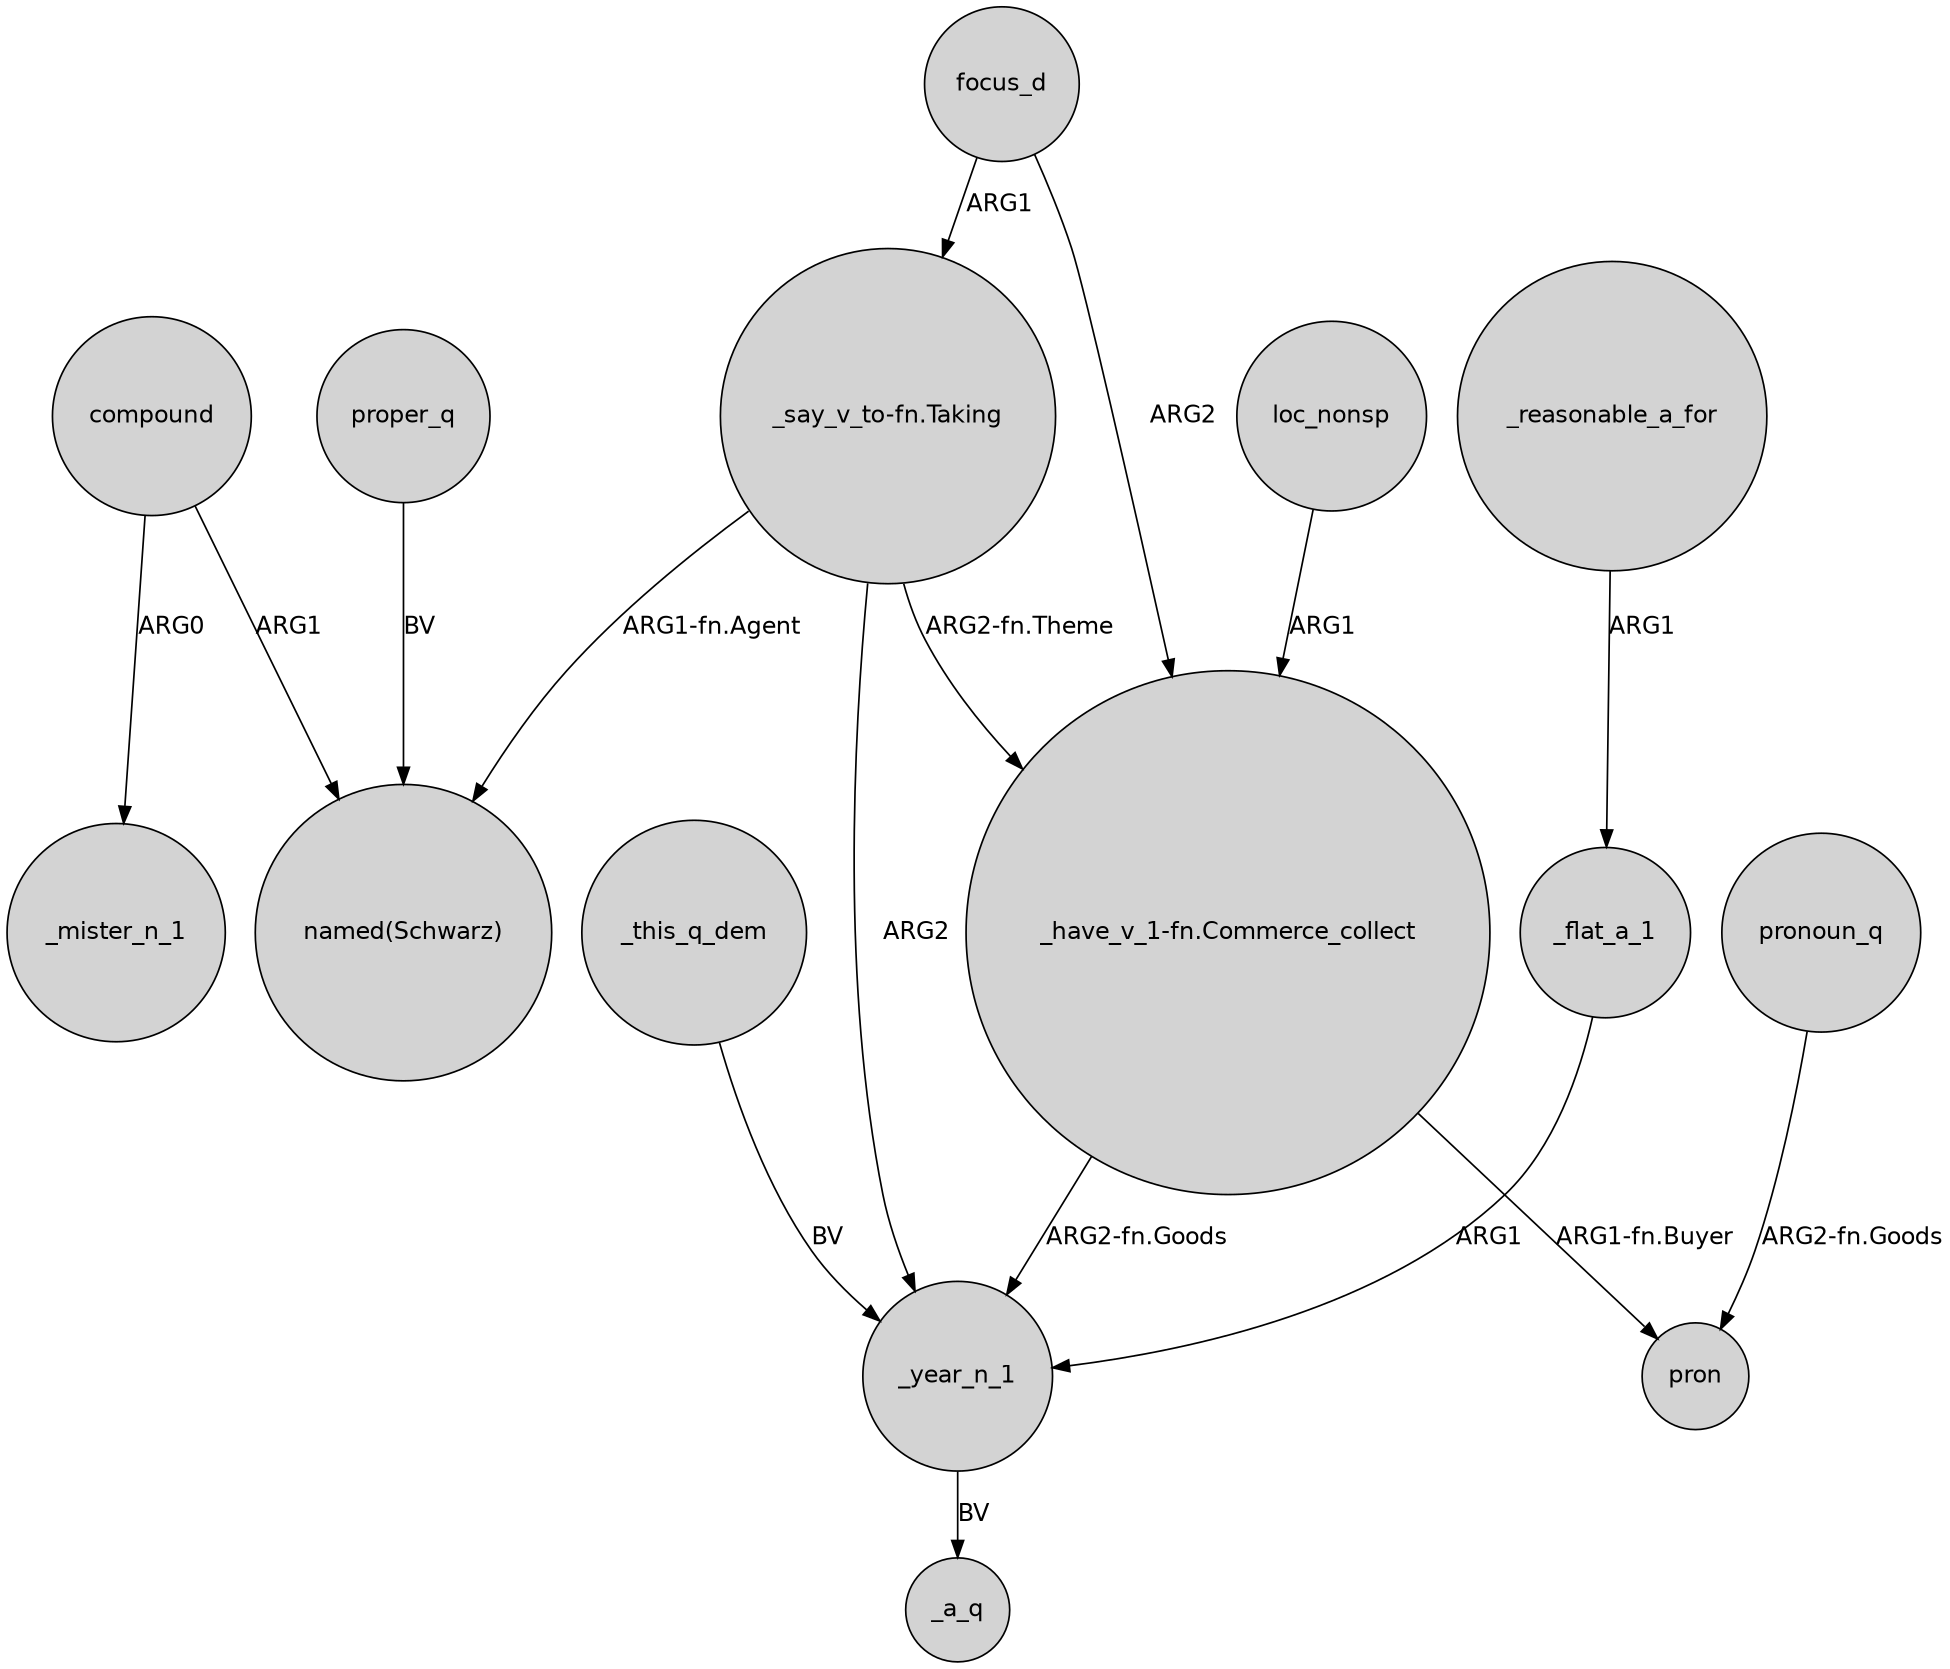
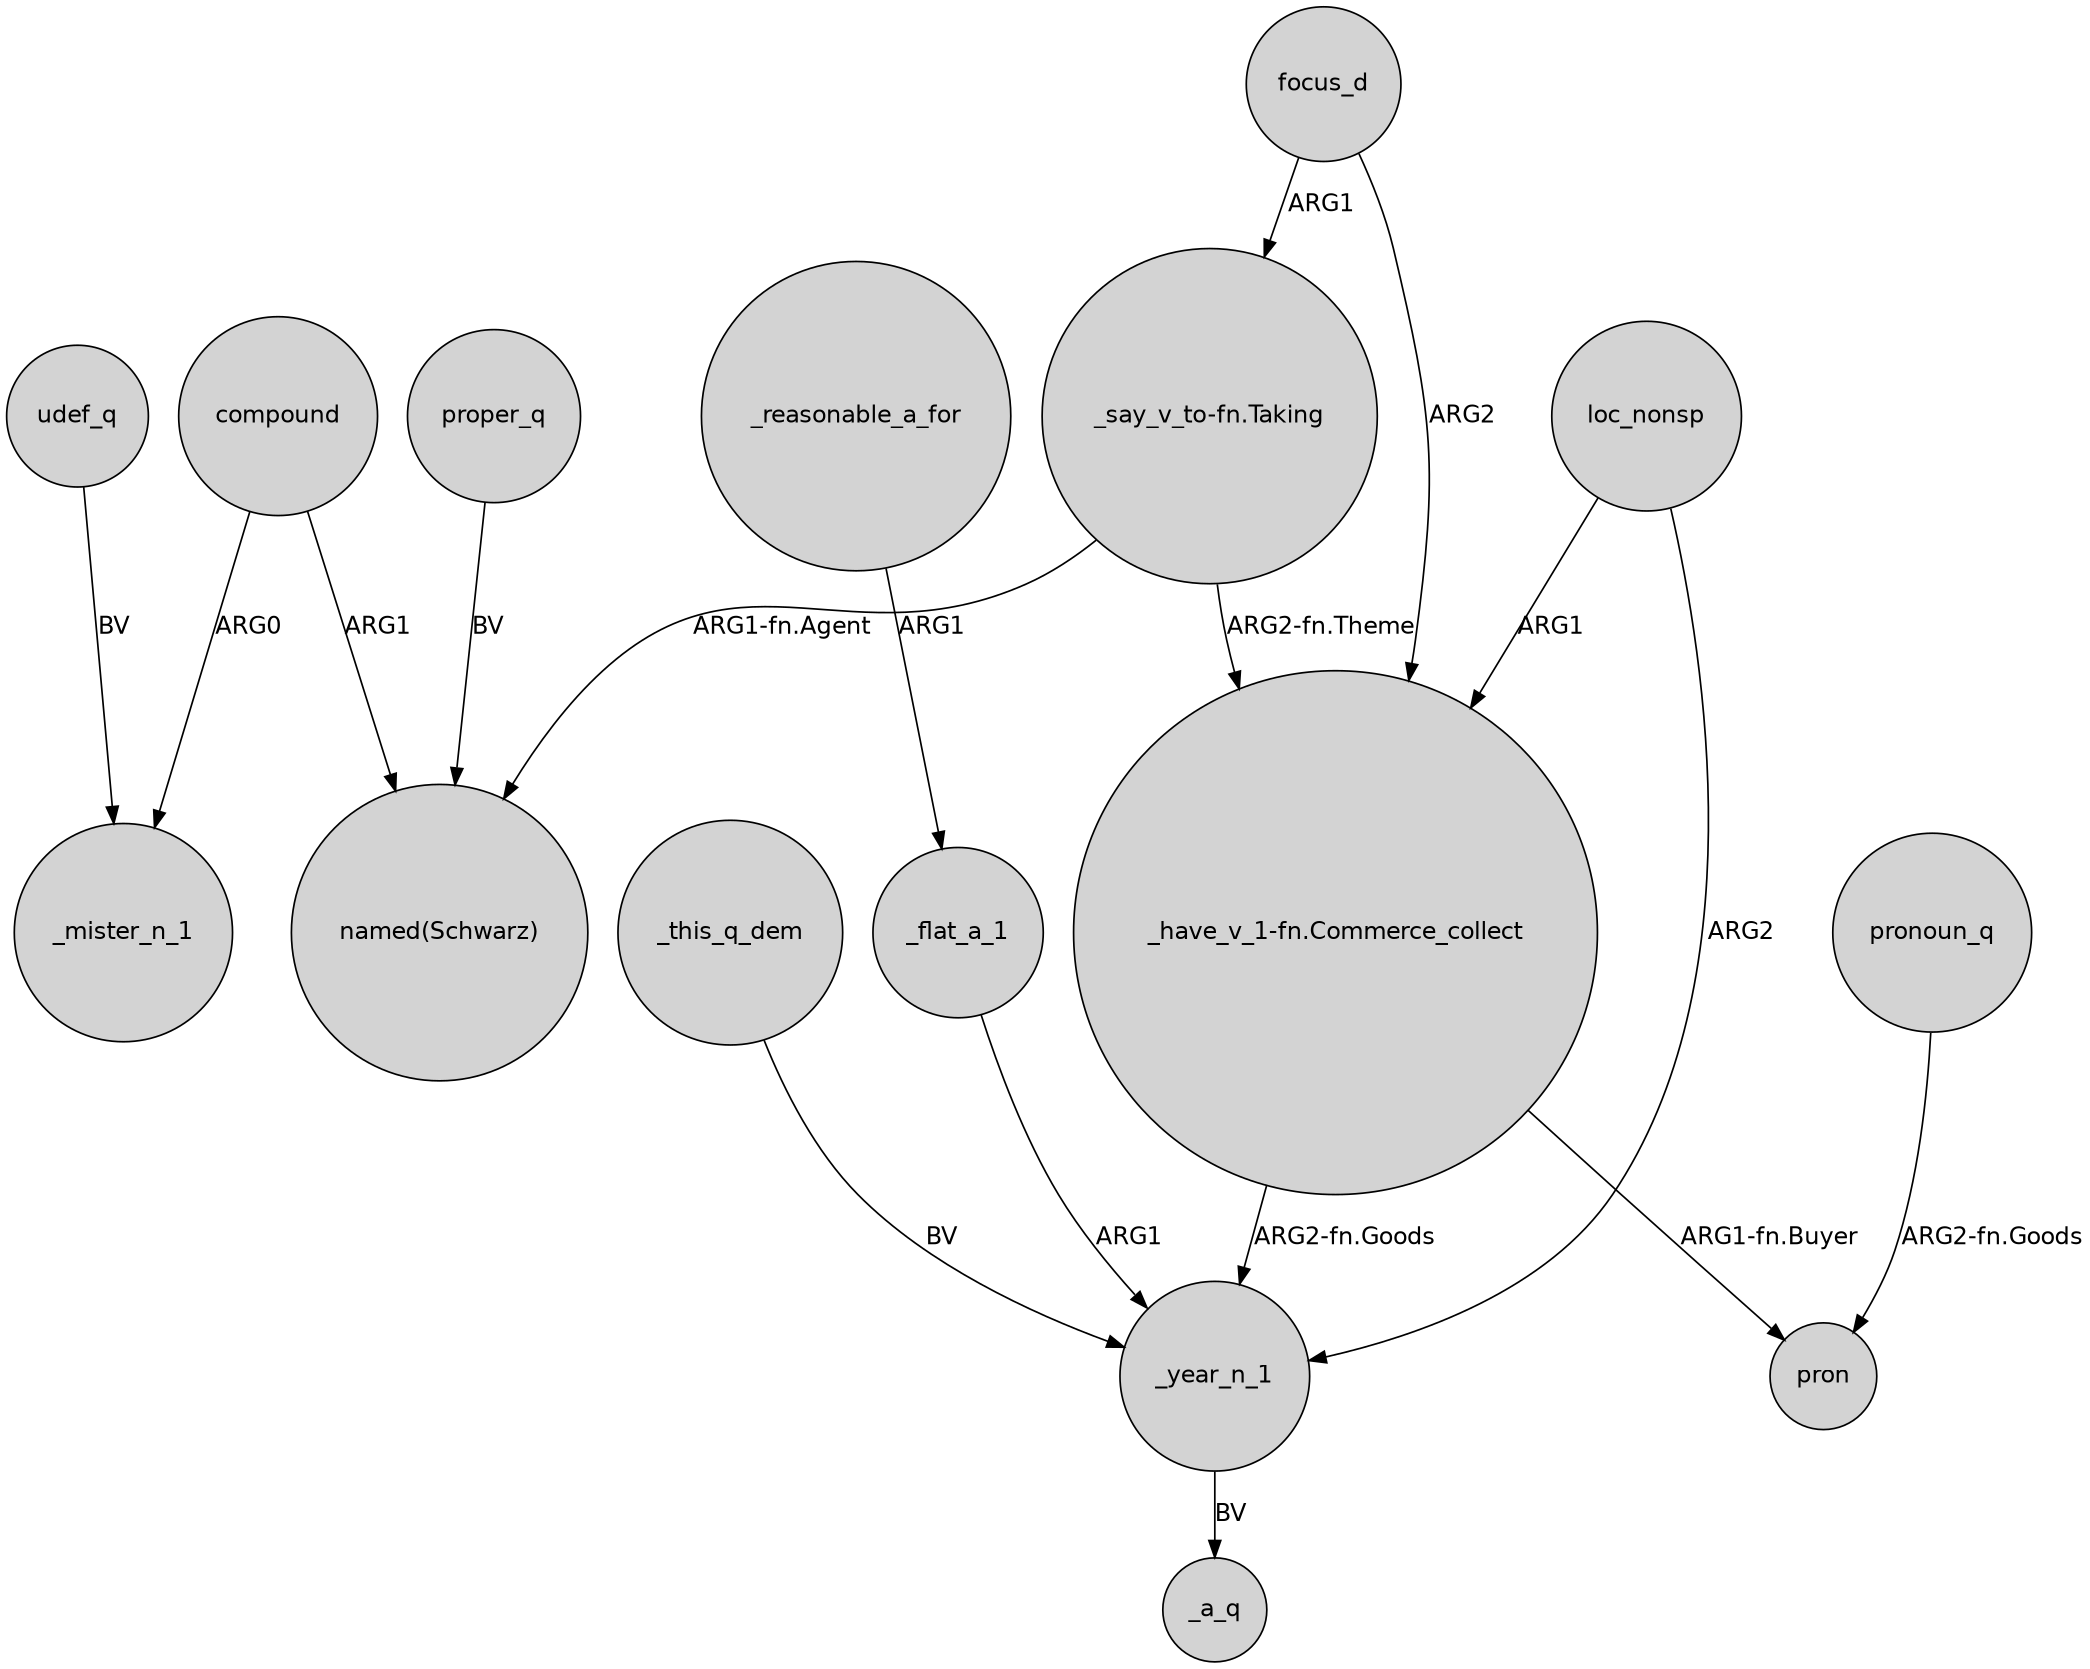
none -> (78, 416)
(856, 932) -> (1685, 1025)
